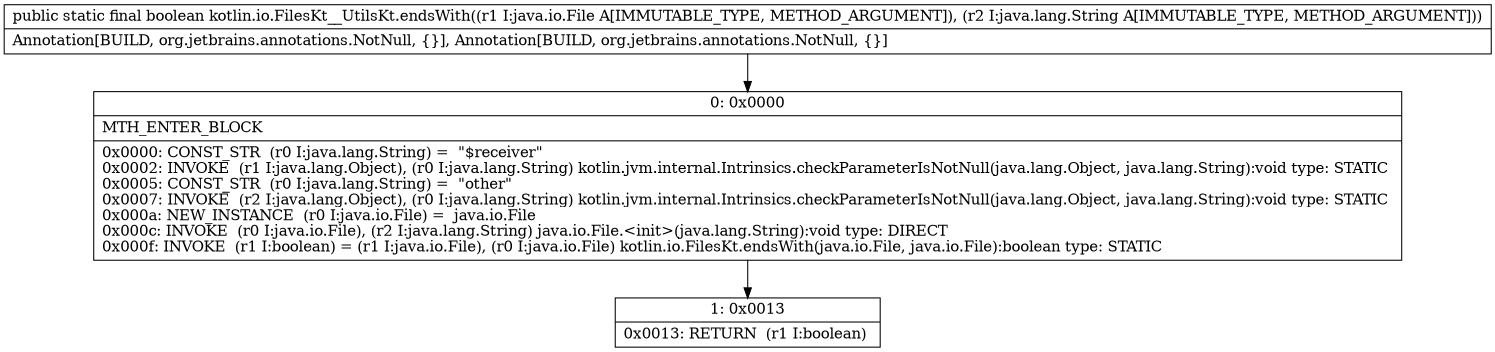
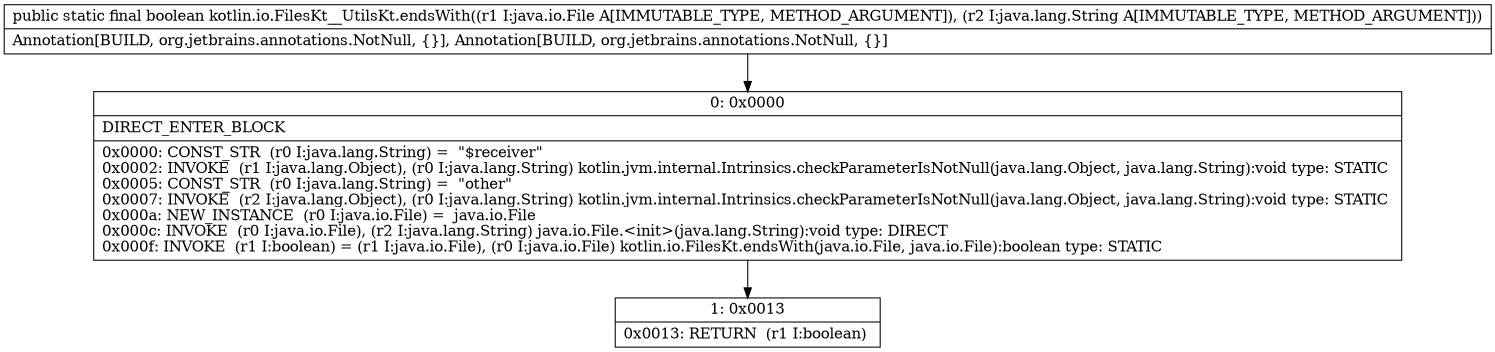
(183, 128) -> (194, 128)
